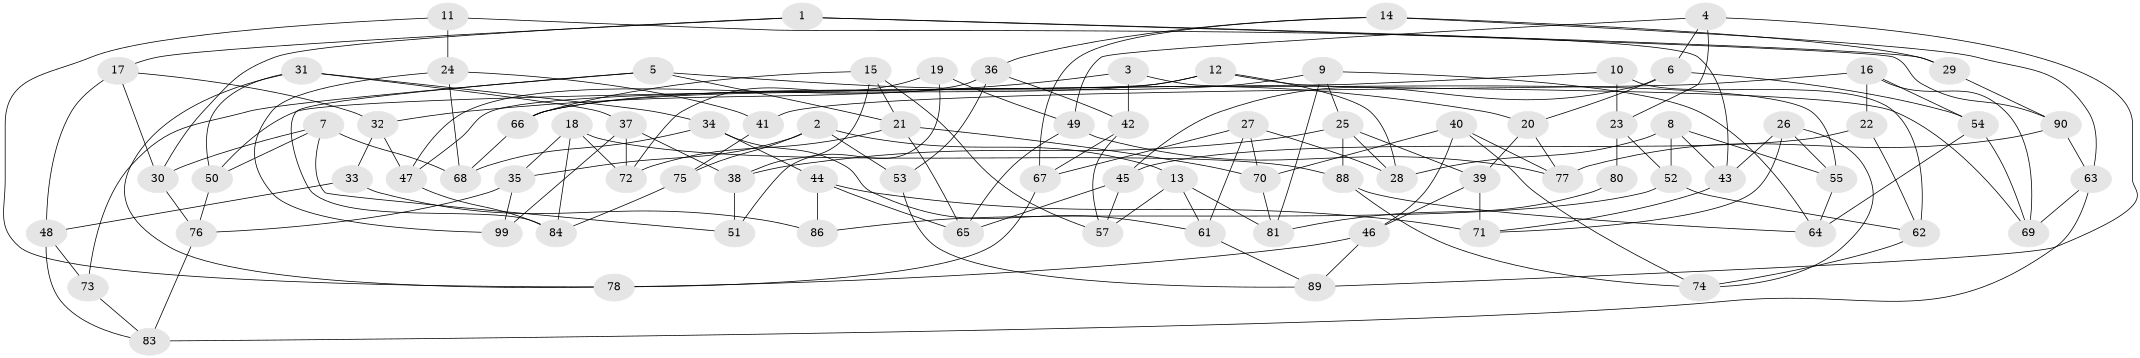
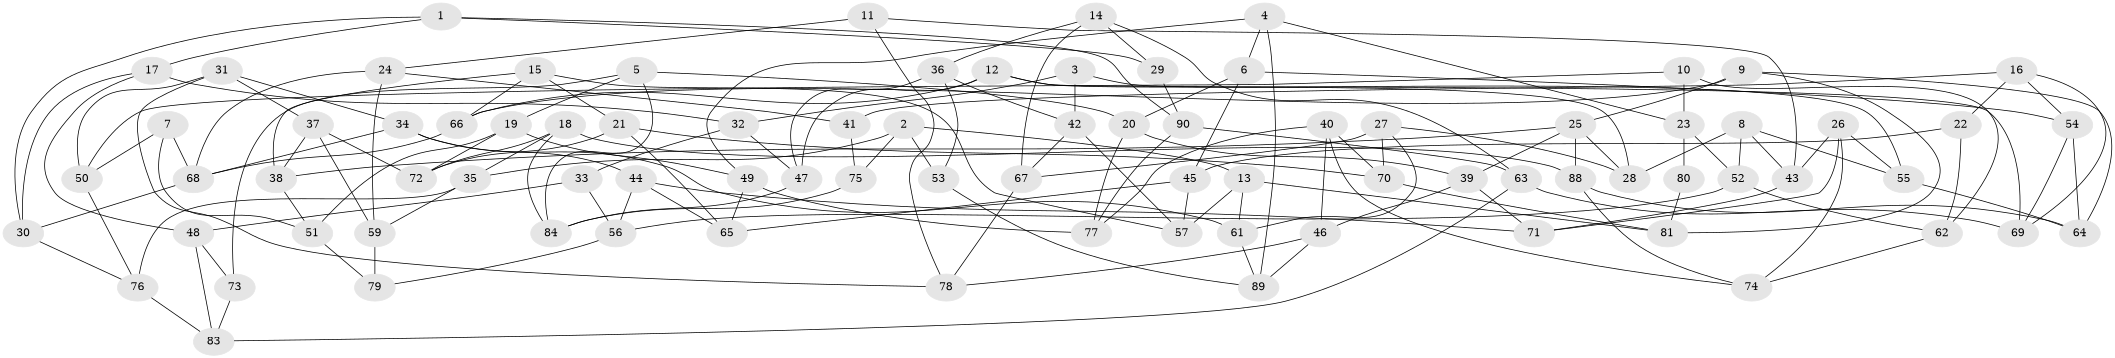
(793, 100) -> (573, 97)
(232, 150) -> (108, 206)
(502, 233) -> (375, 233)
(817, 233) -> (616, 233)
none -> (375, 288)
